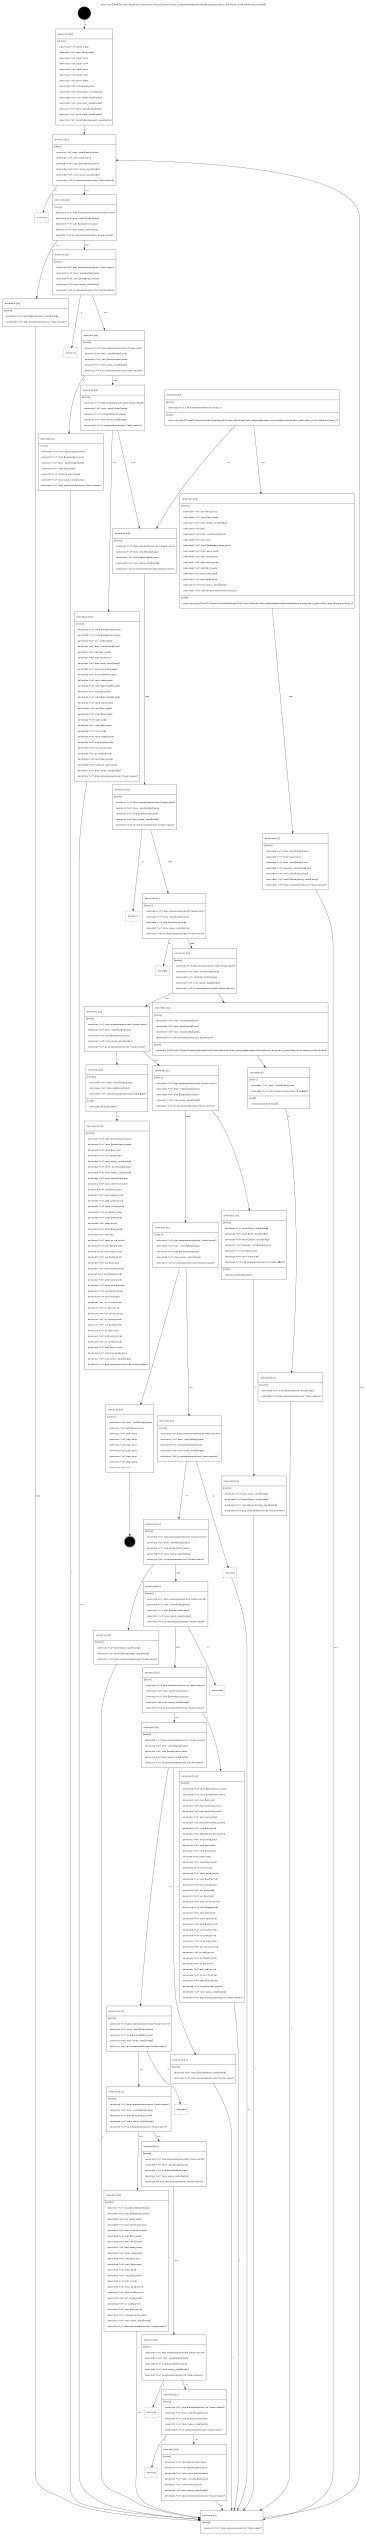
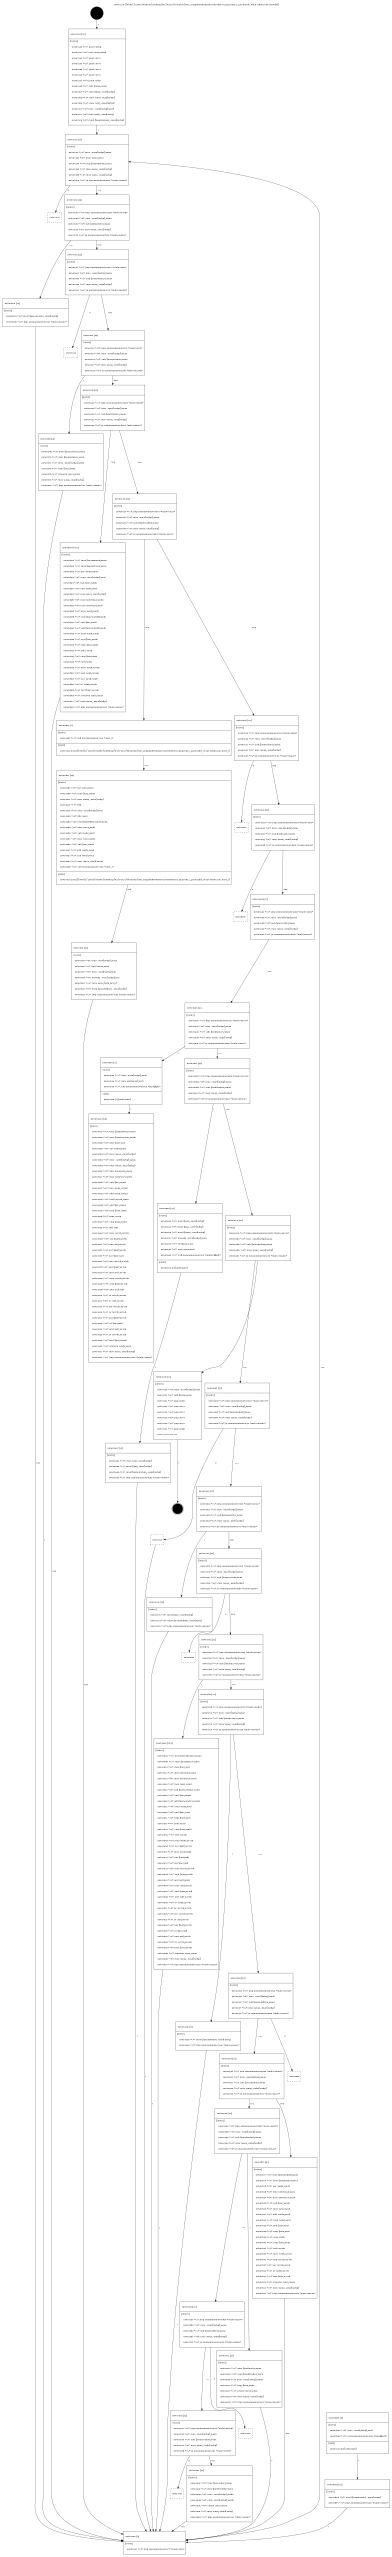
(193, 474) -> (144, 629)
(240, 1029) -> none
none -> (249, 2379)
